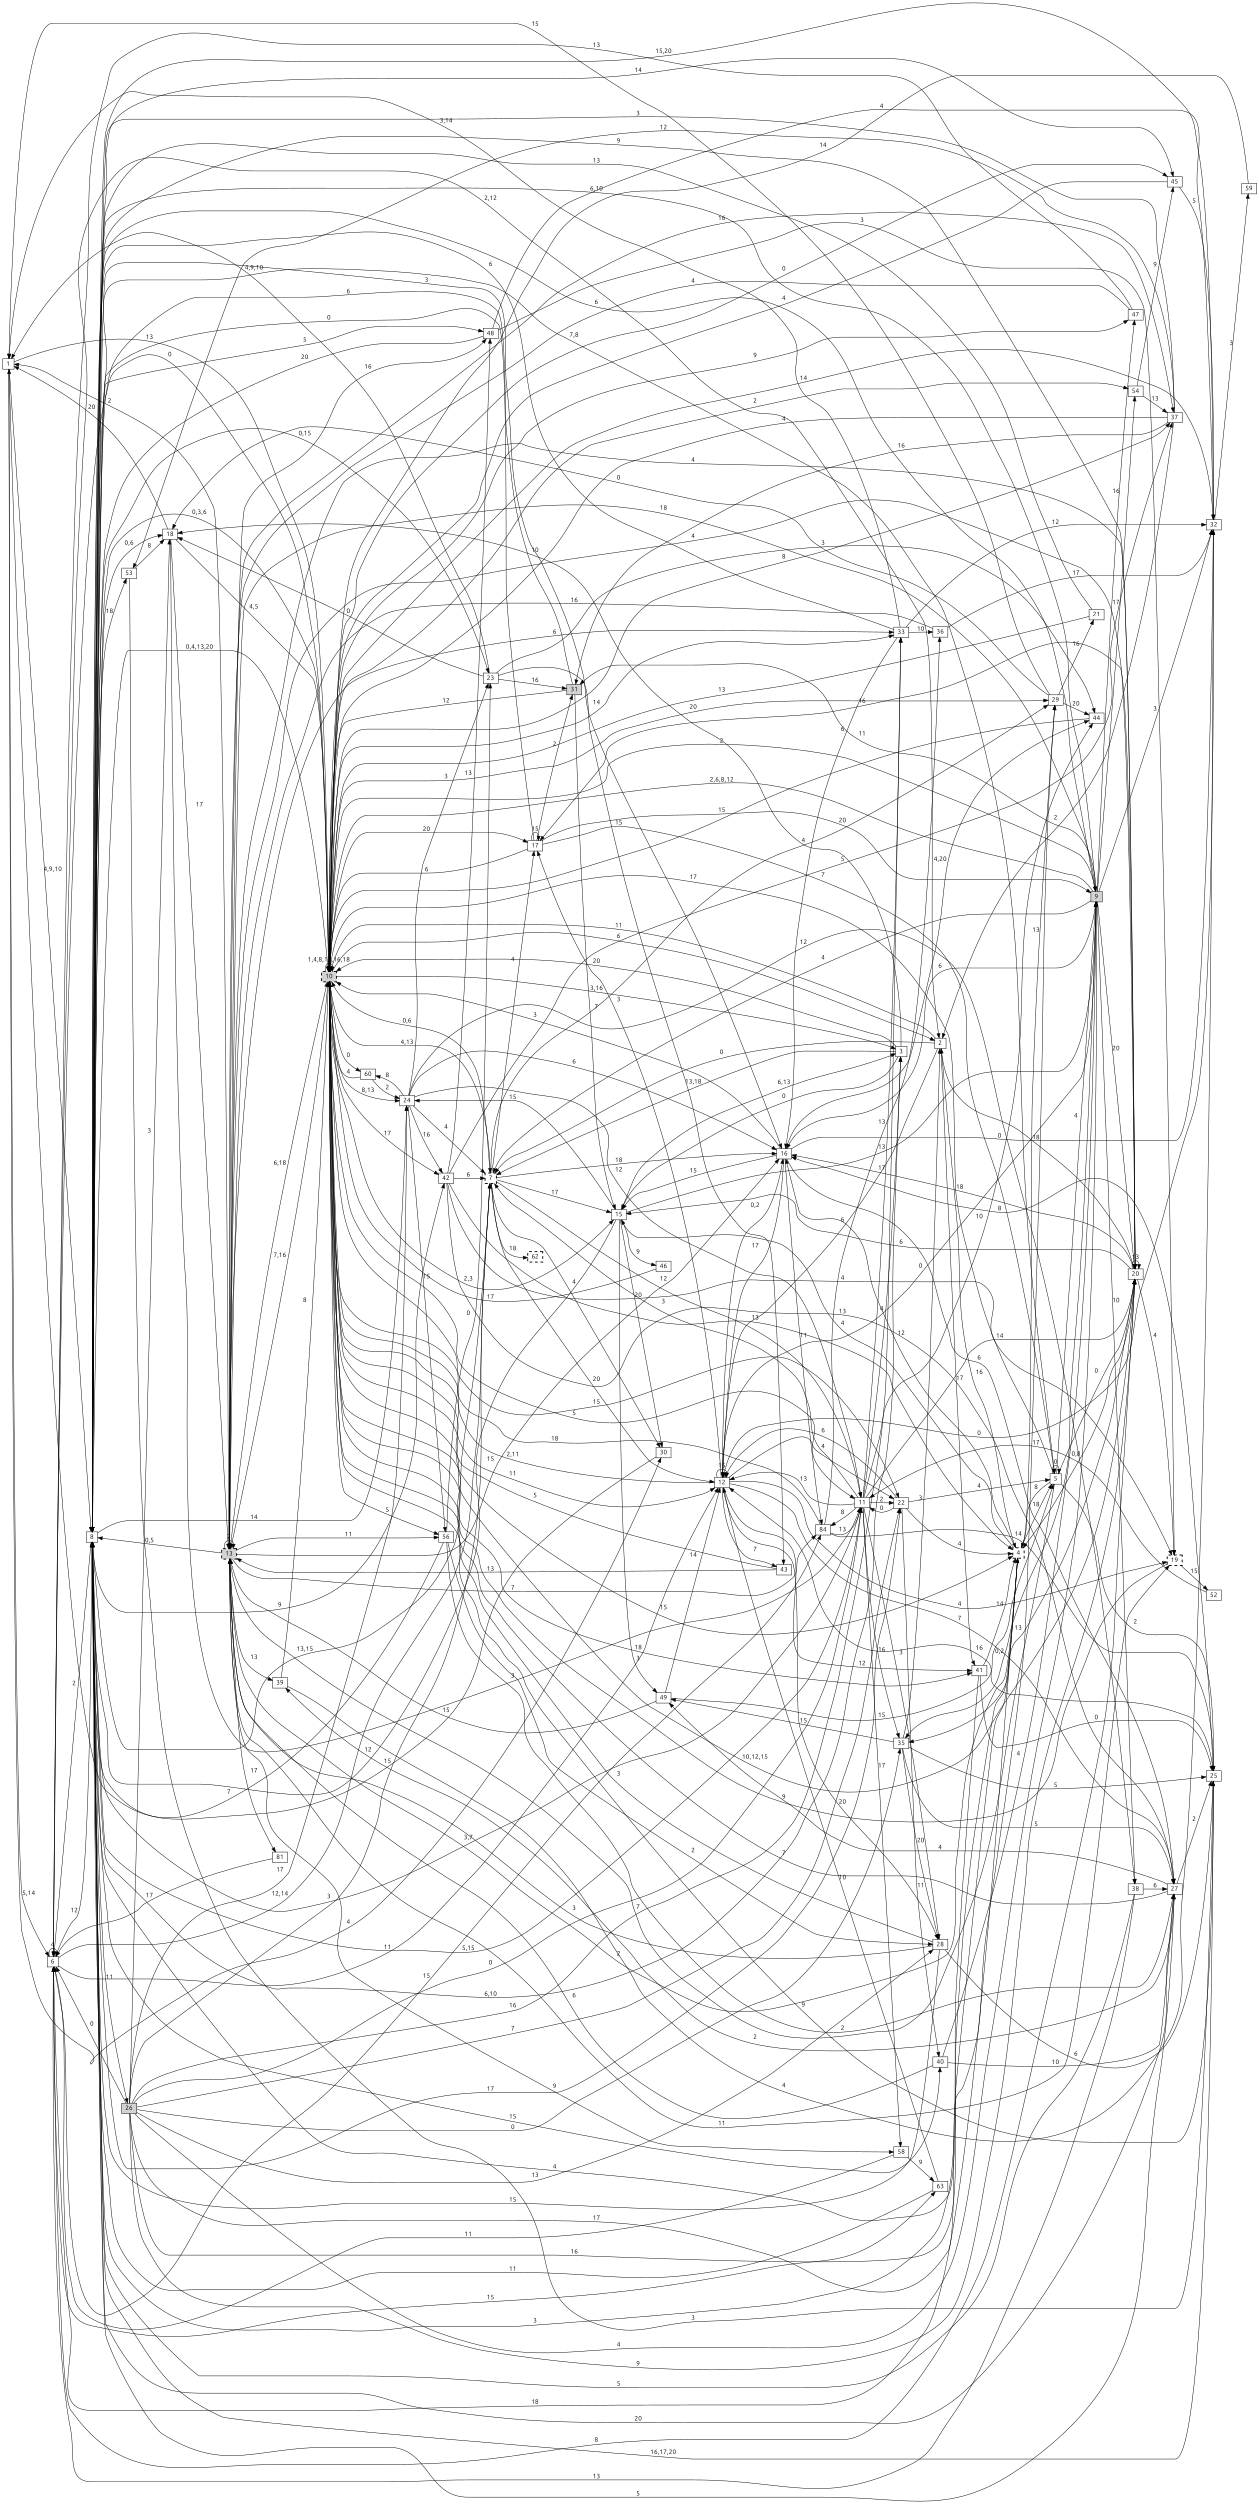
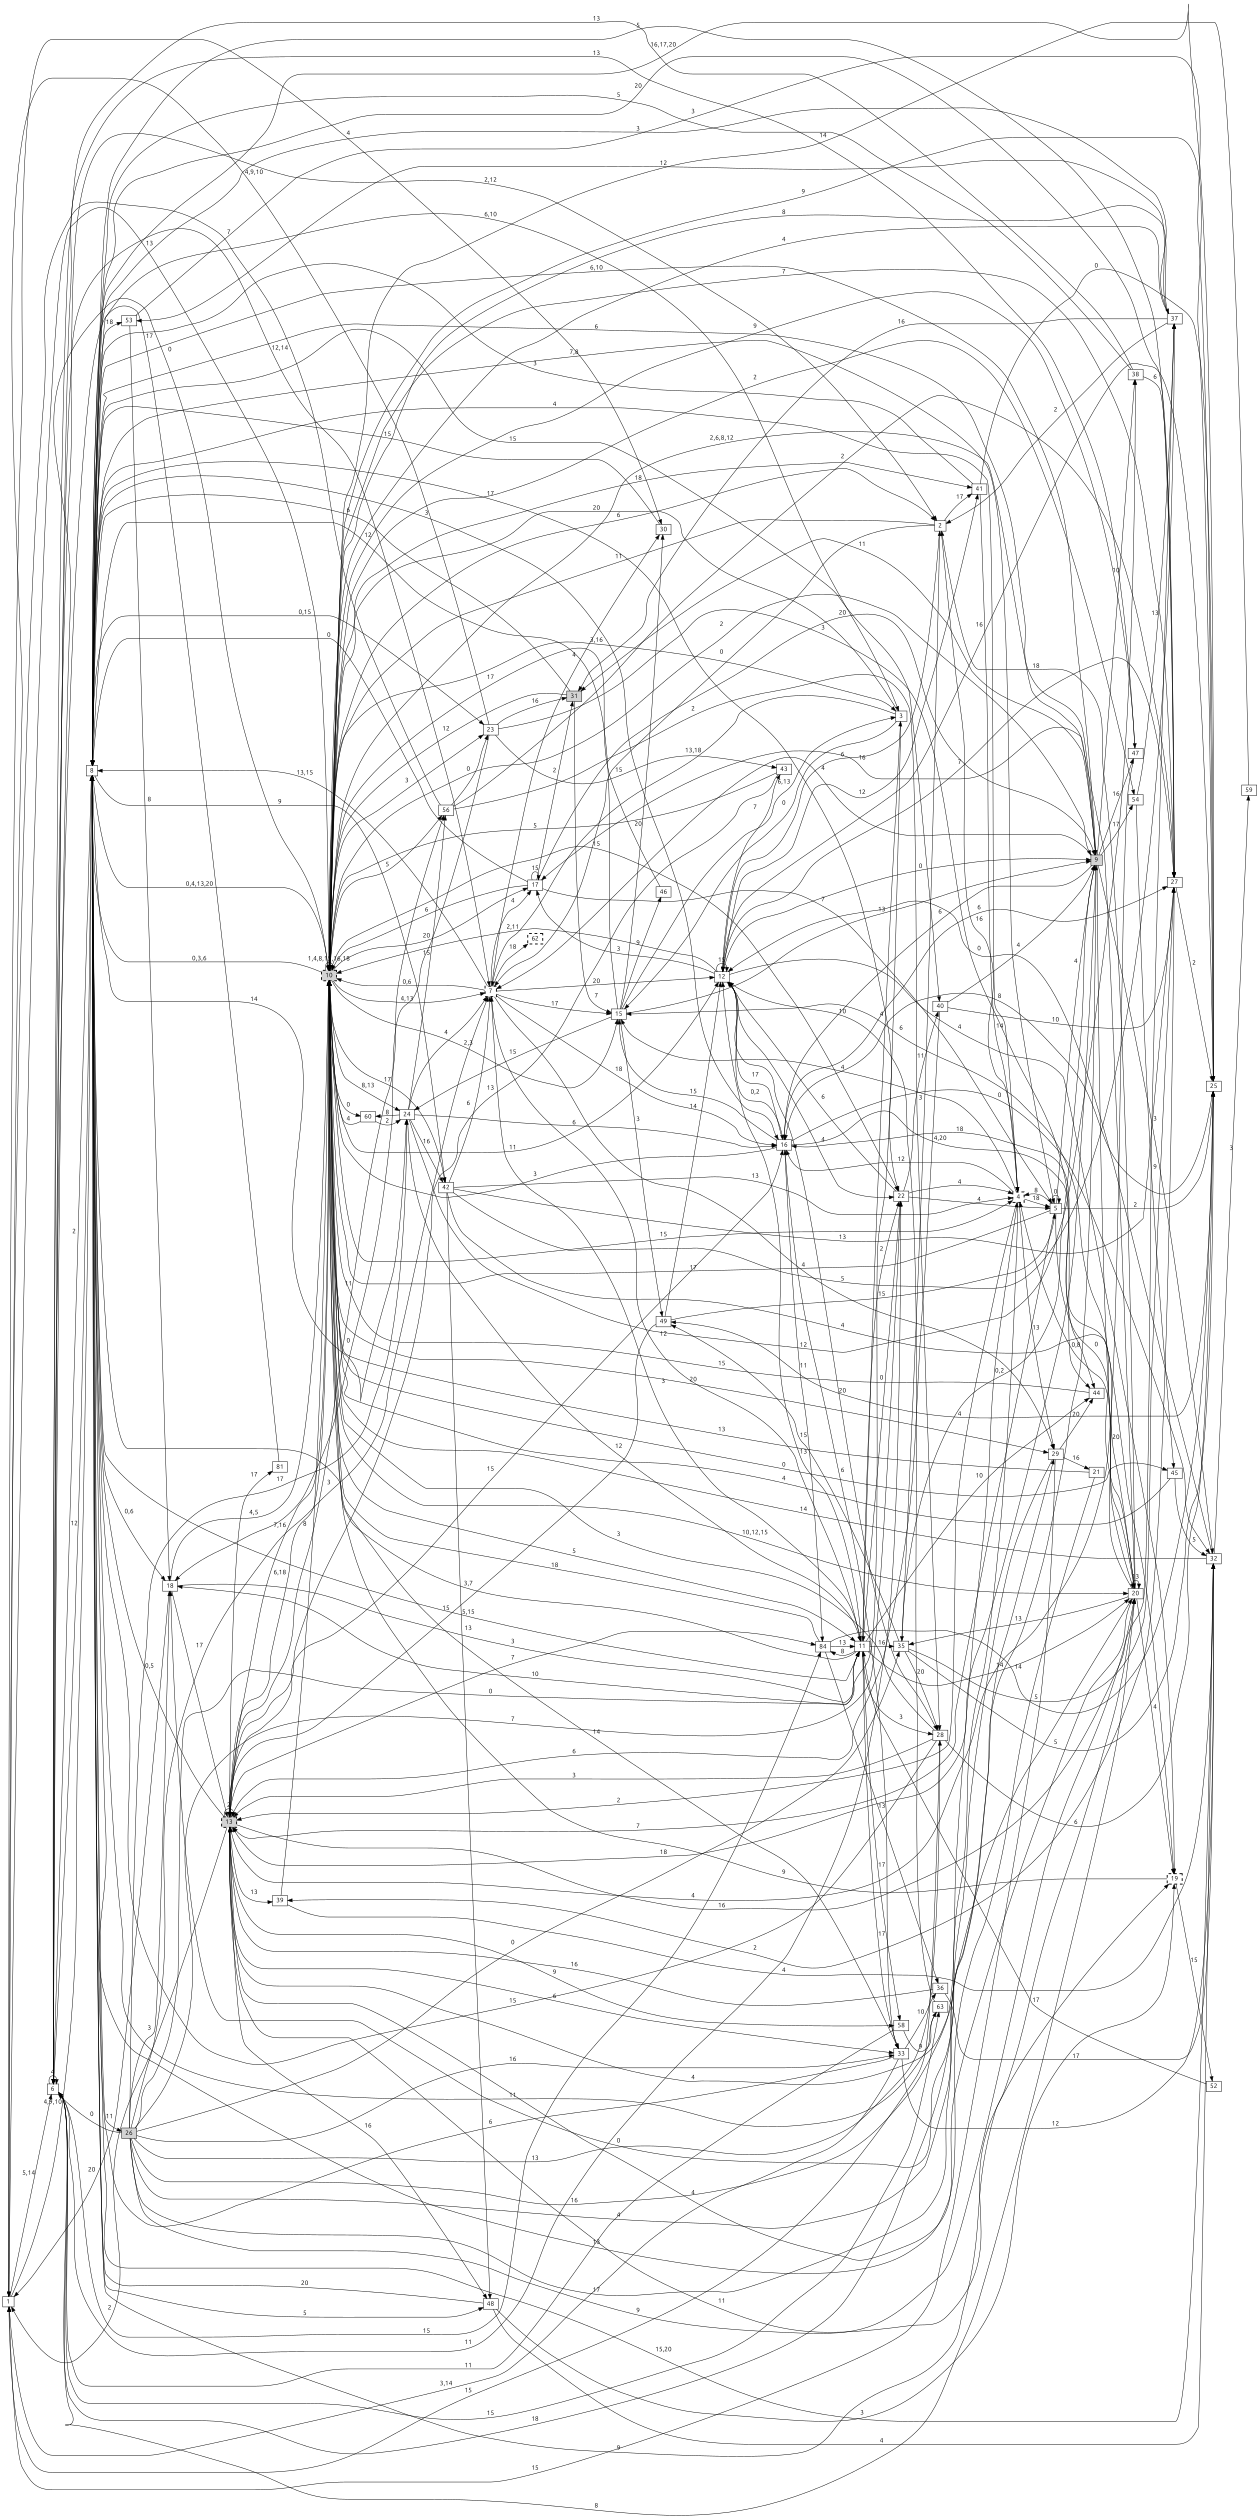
(145, 101) -> none
(419, 886) -> (351, 830)
(897, 1851) -> (1102, 1416)
(474, 1874) -> (659, 2085)
none -> (603, 2341)
